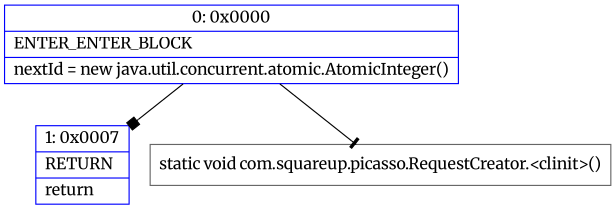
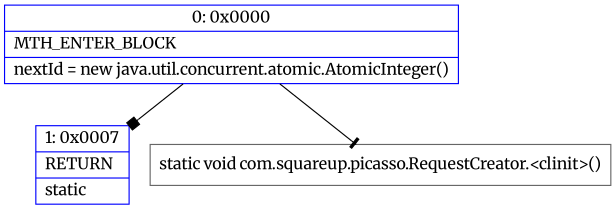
(103, 44) -> (95, 44)
(69, 191) -> (66, 191)
